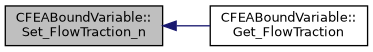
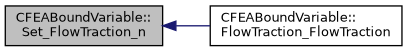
(289, 26) -> (306, 26)
